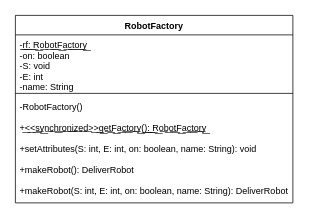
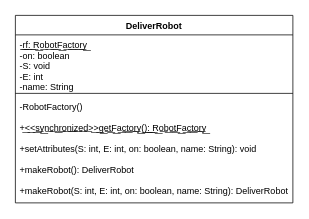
(154, 26) -> (154, 26)
